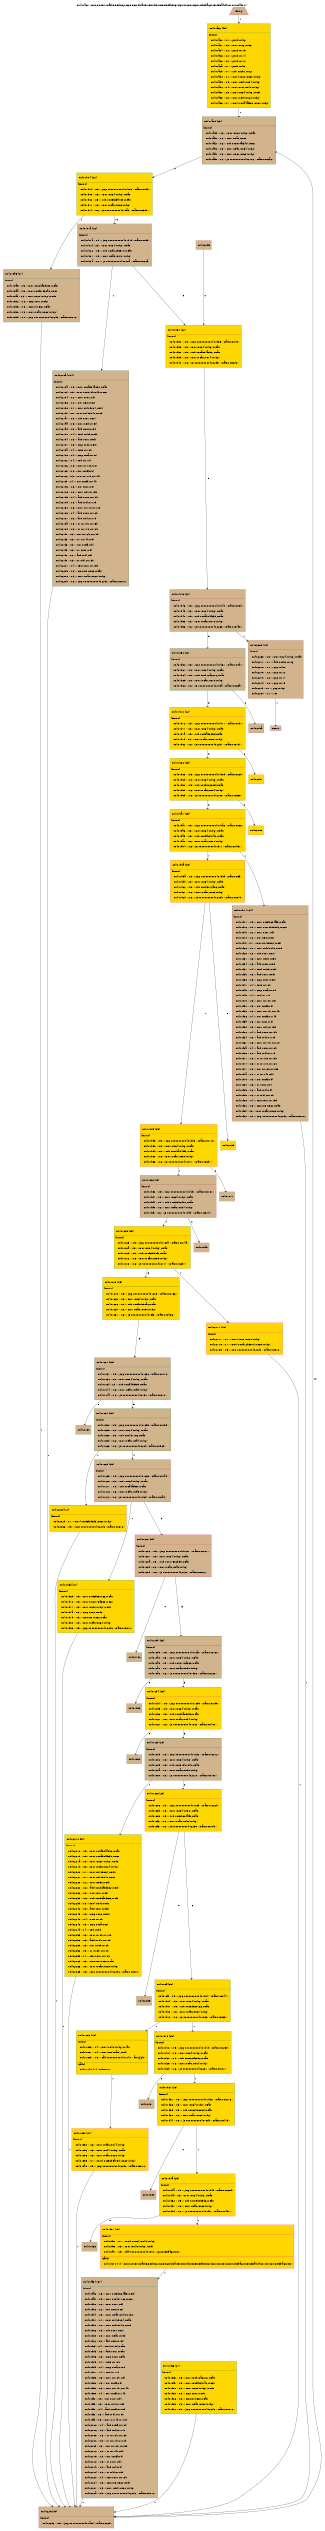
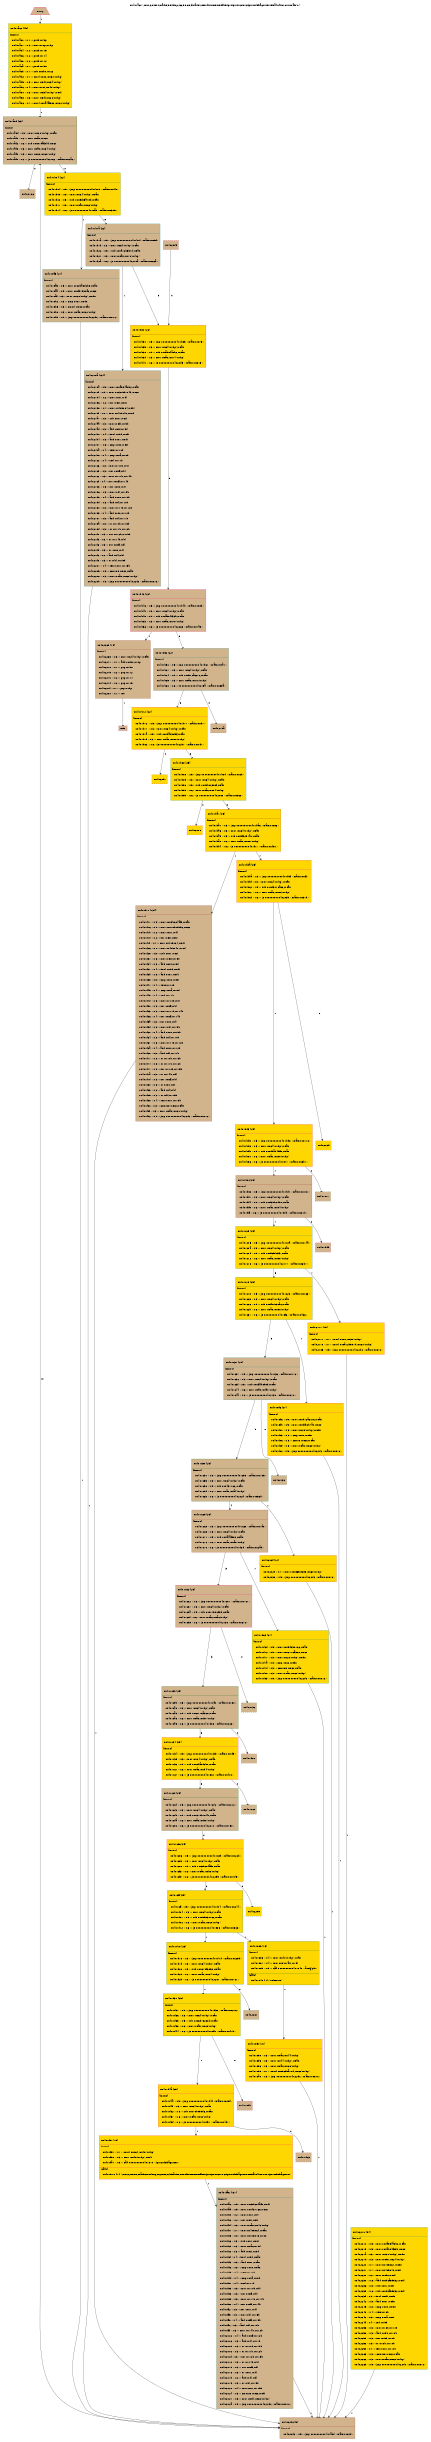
none -> (28, 194)
(276, 728) -> (123, 728)
none -> (302, 1359)
(133, 1805) -> none
(144, 2001) -> (254, 1912)
(199, 2388) -> (306, 1429)
